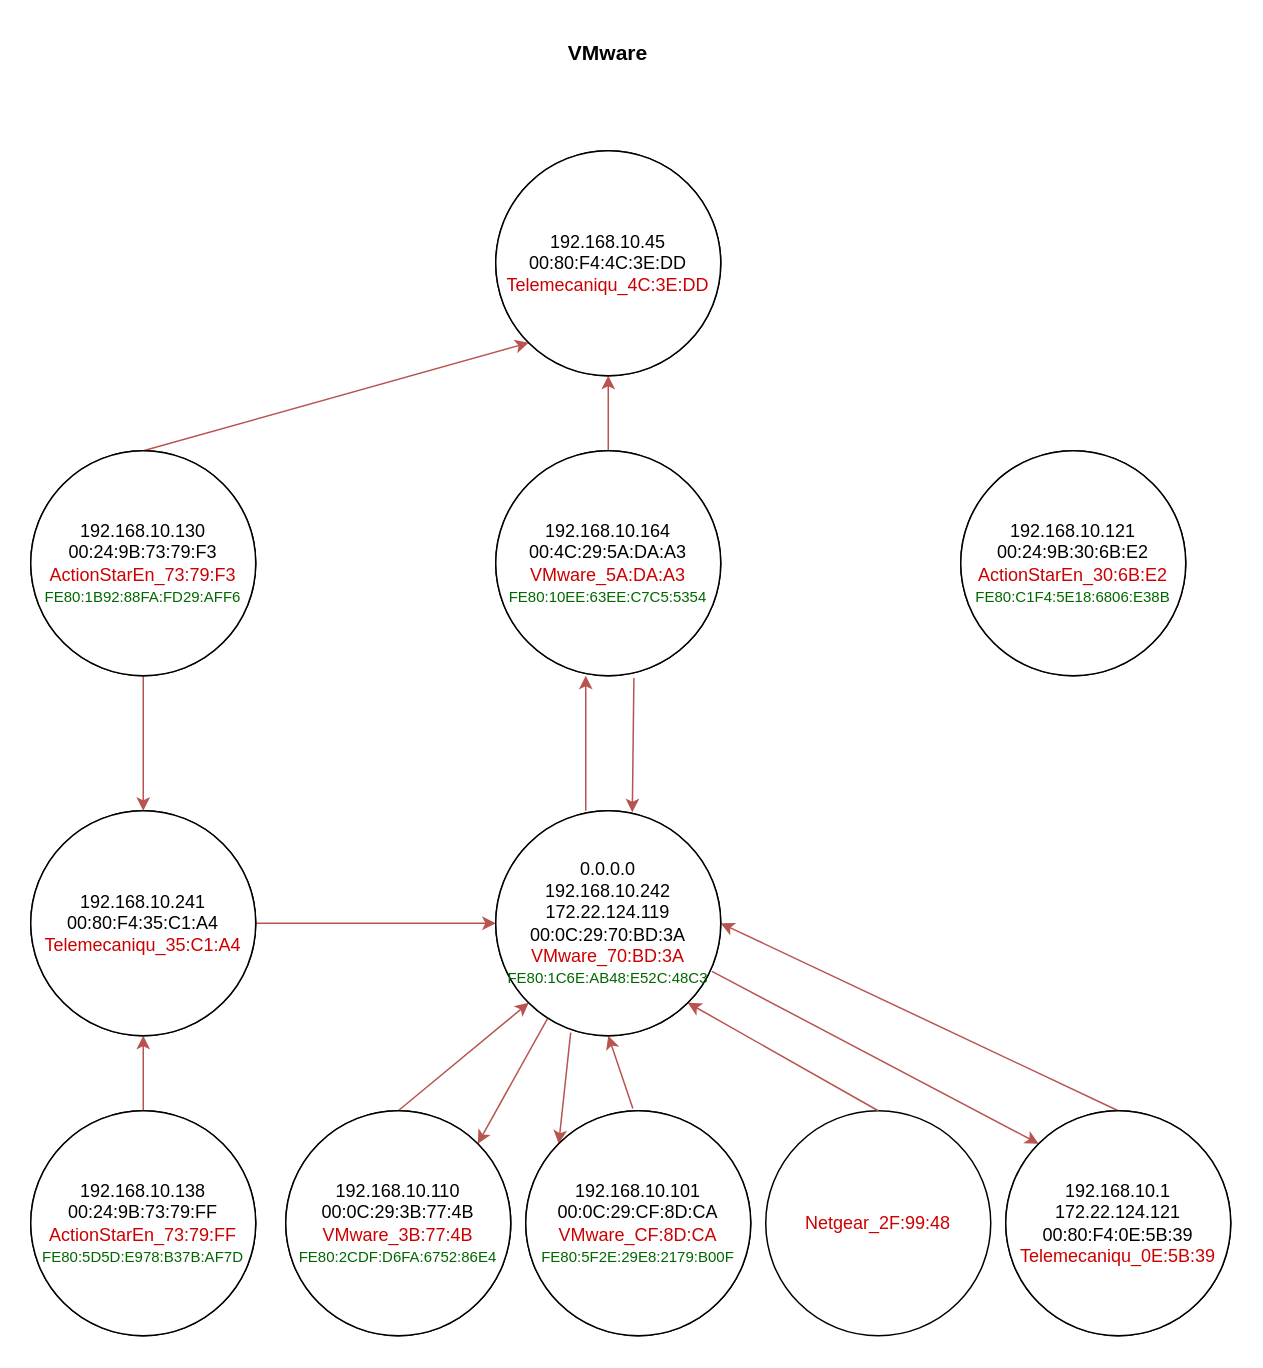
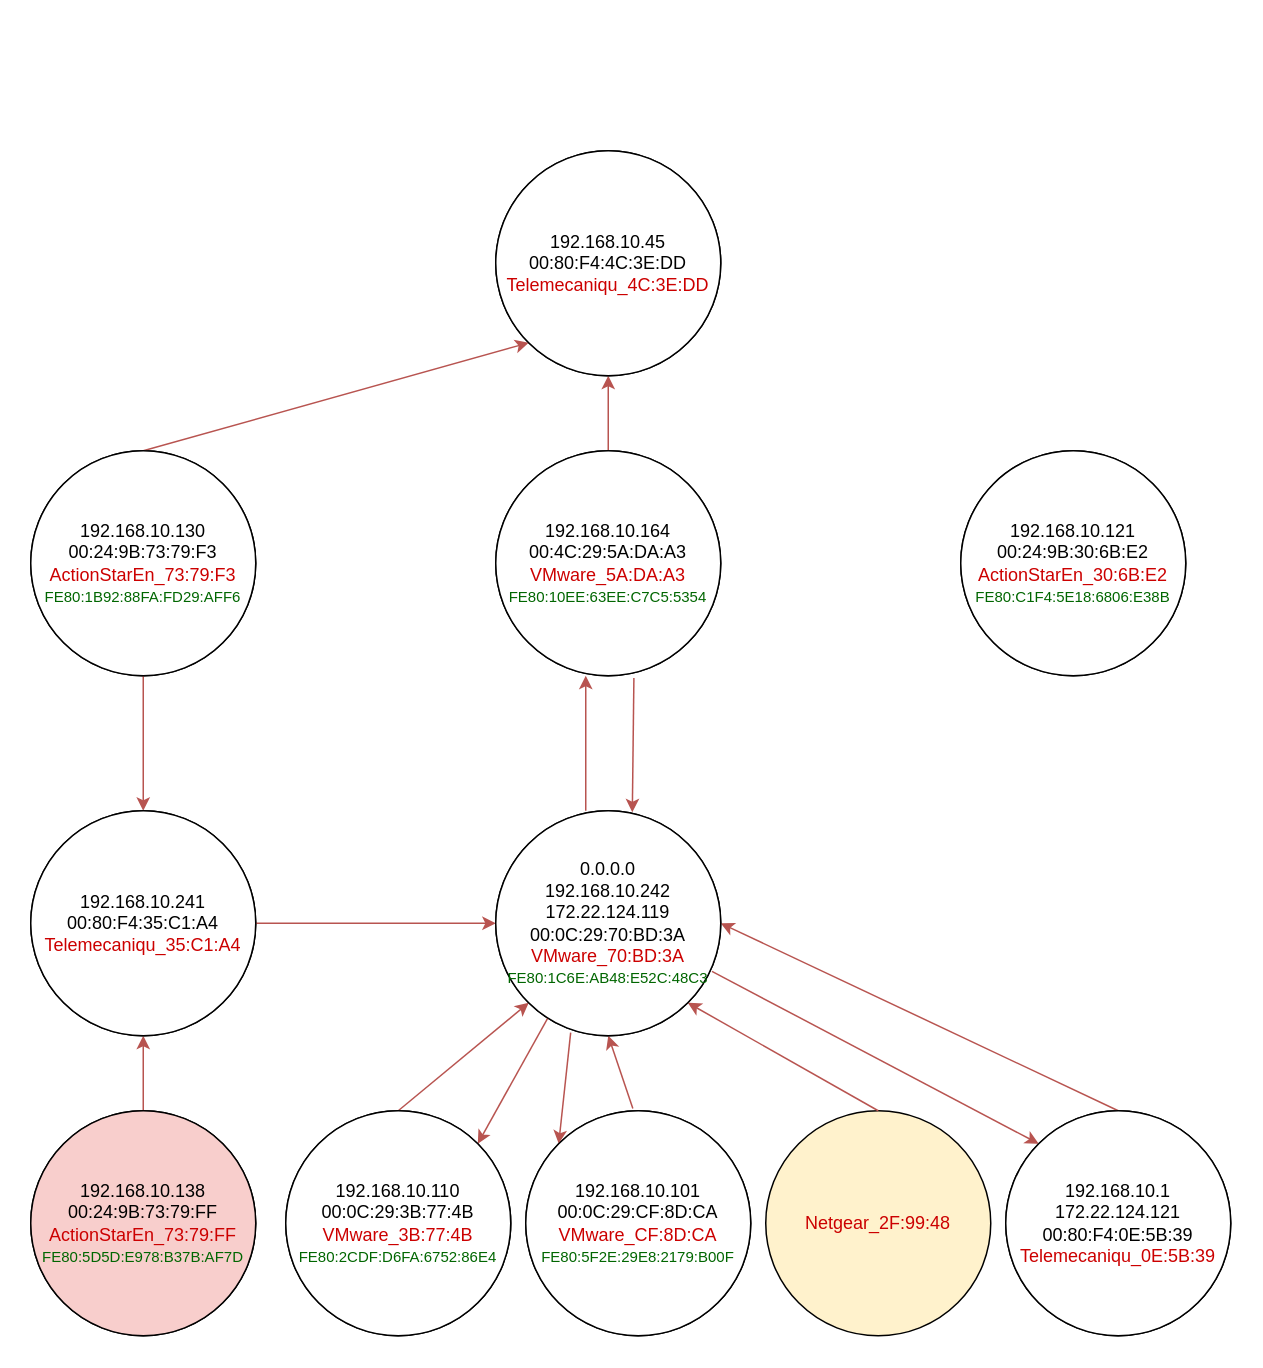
(608, 53) -> none
(143, 1223) -> (143, 1223)
(878, 1223) -> (878, 1223)
